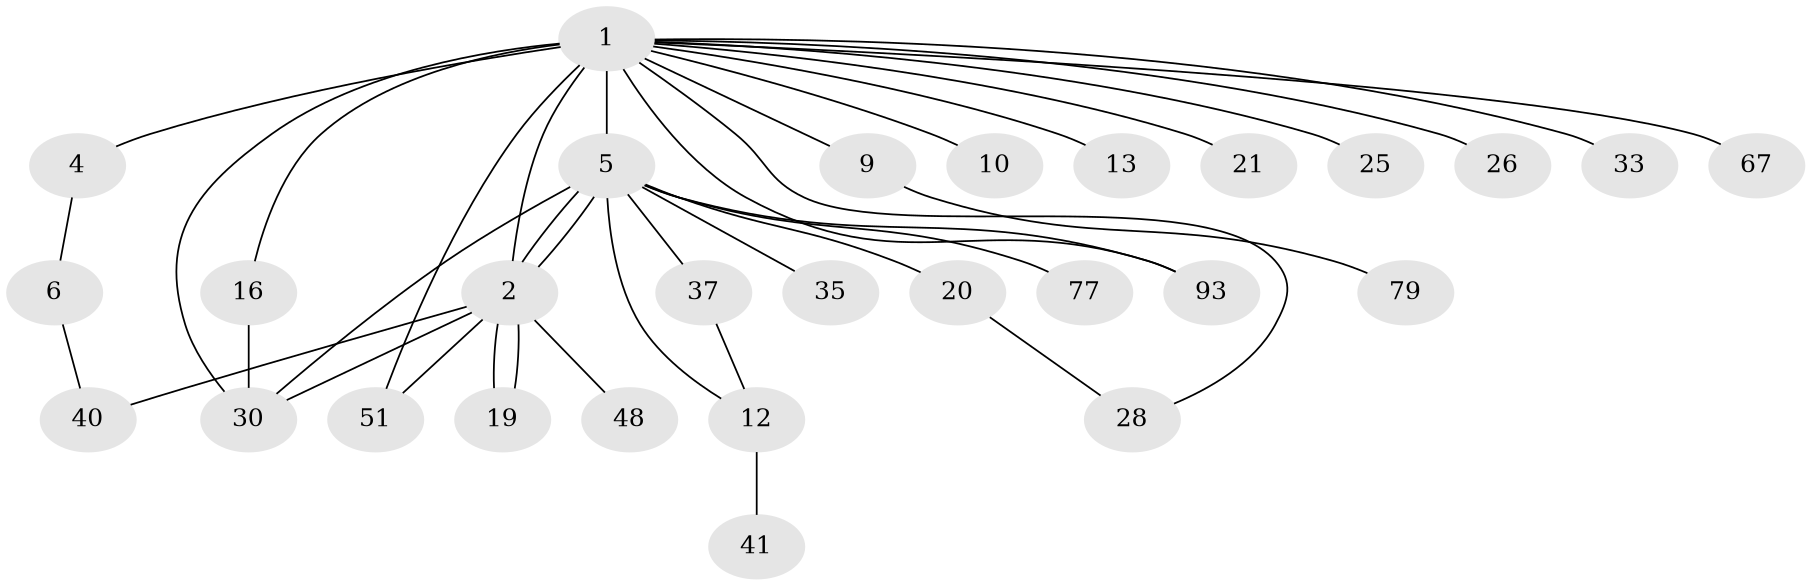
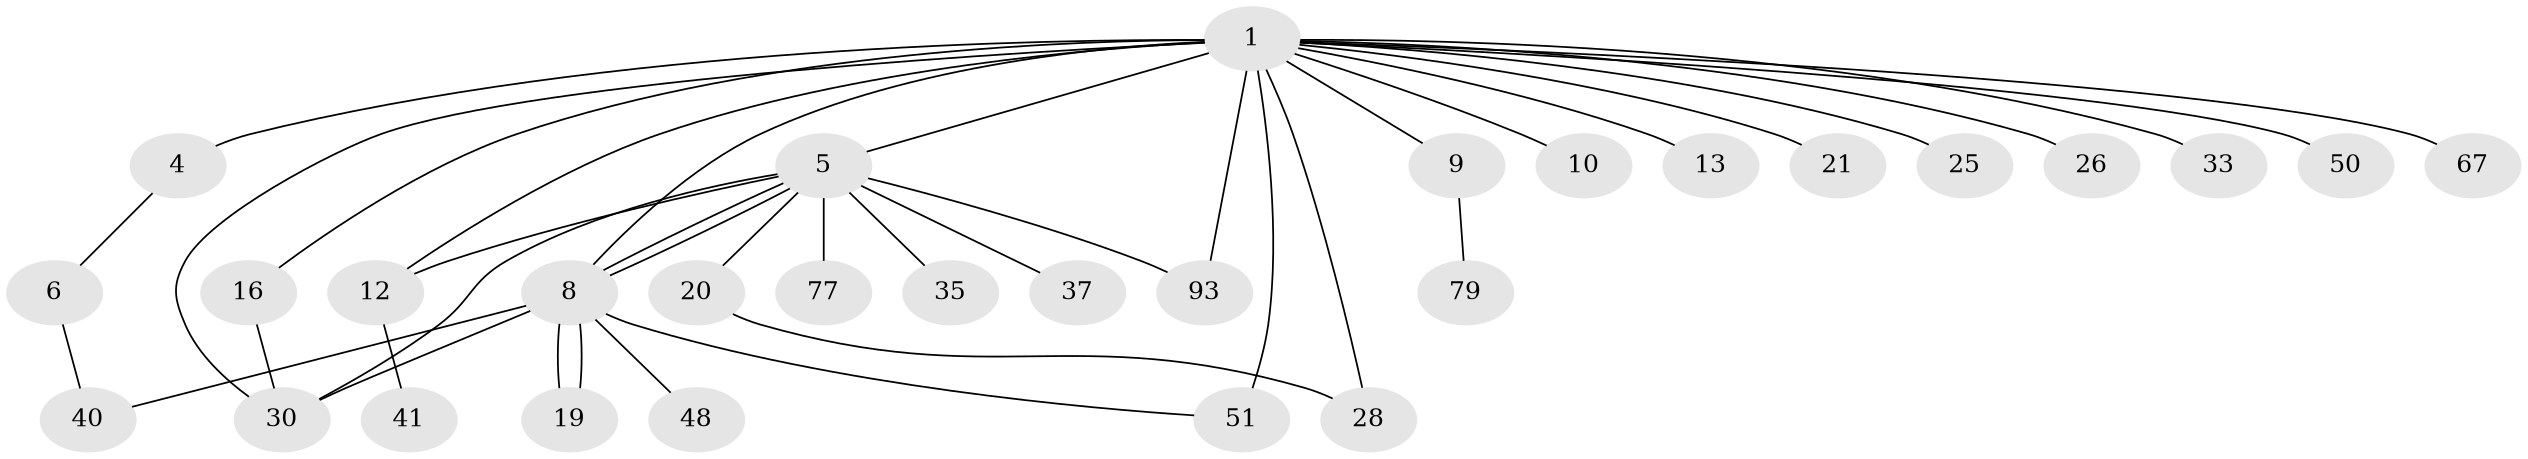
none -> (2346, 166)
(510, 293) -> (570, 293)
(730, 356) -> (788, 98)
